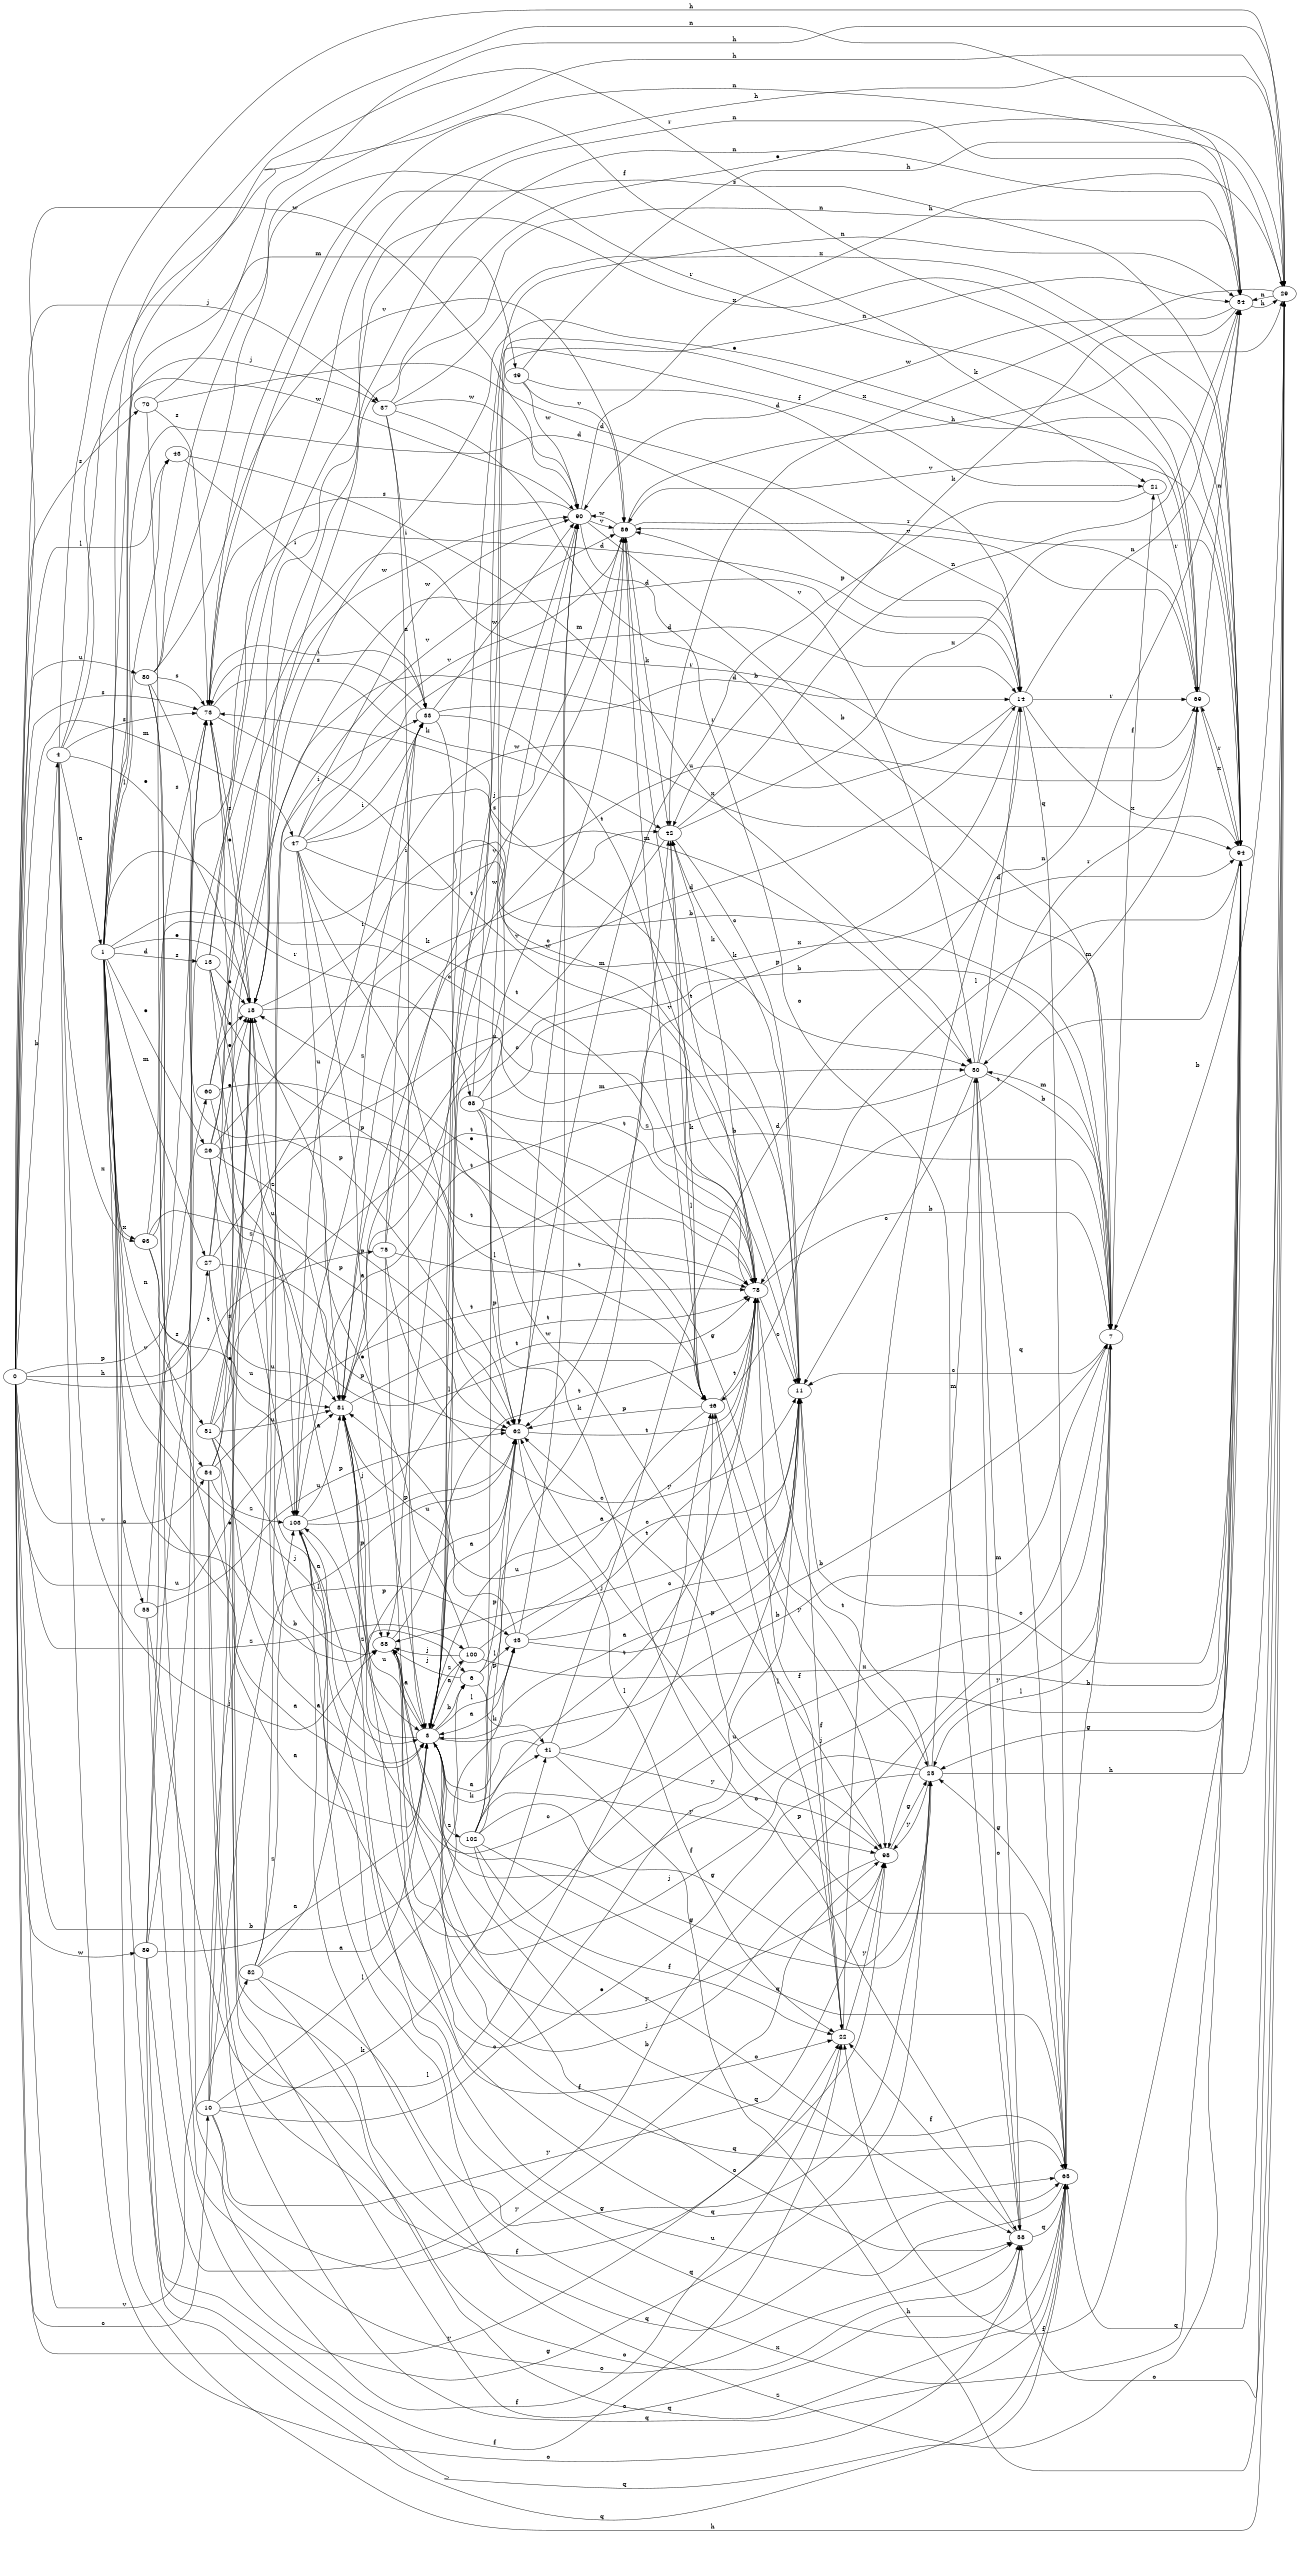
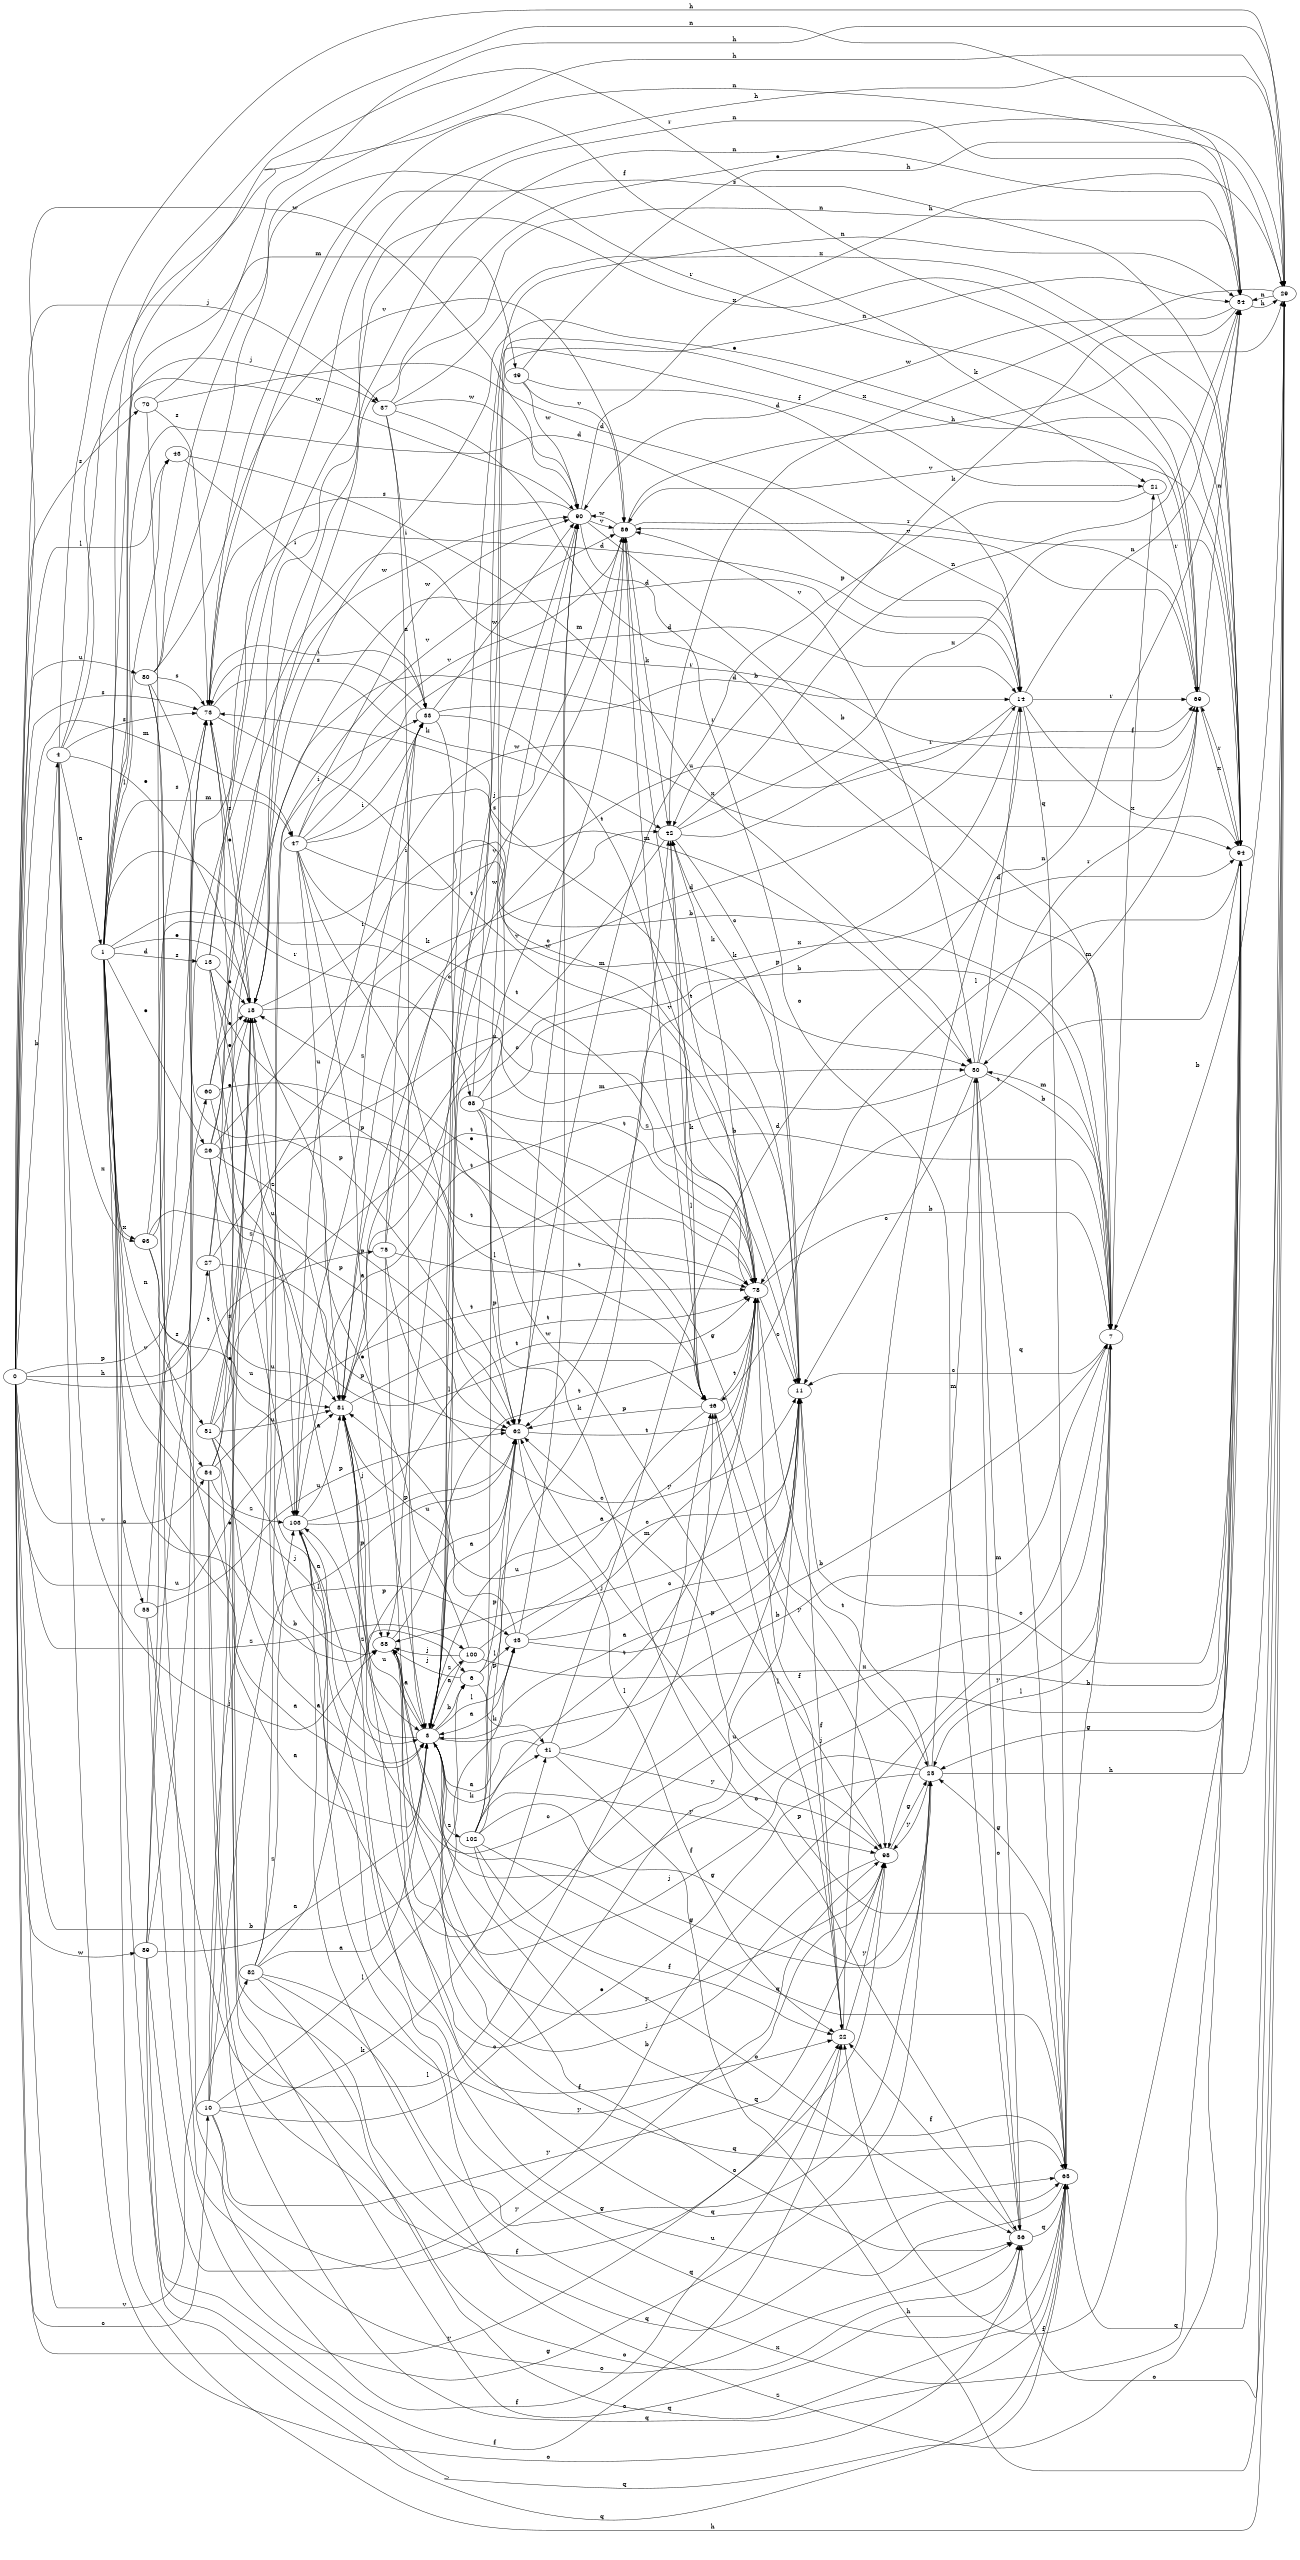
none -> (930, 748)
(149, 1107) -> (140, 804)
(647, 1533) -> (647, 1533)
none -> (595, 2113)
(1021, 2238) -> (1021, 2238)
